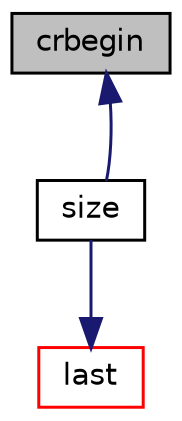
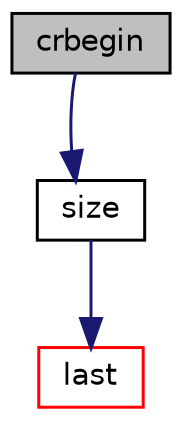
(111, 142) -> (71, 112)
